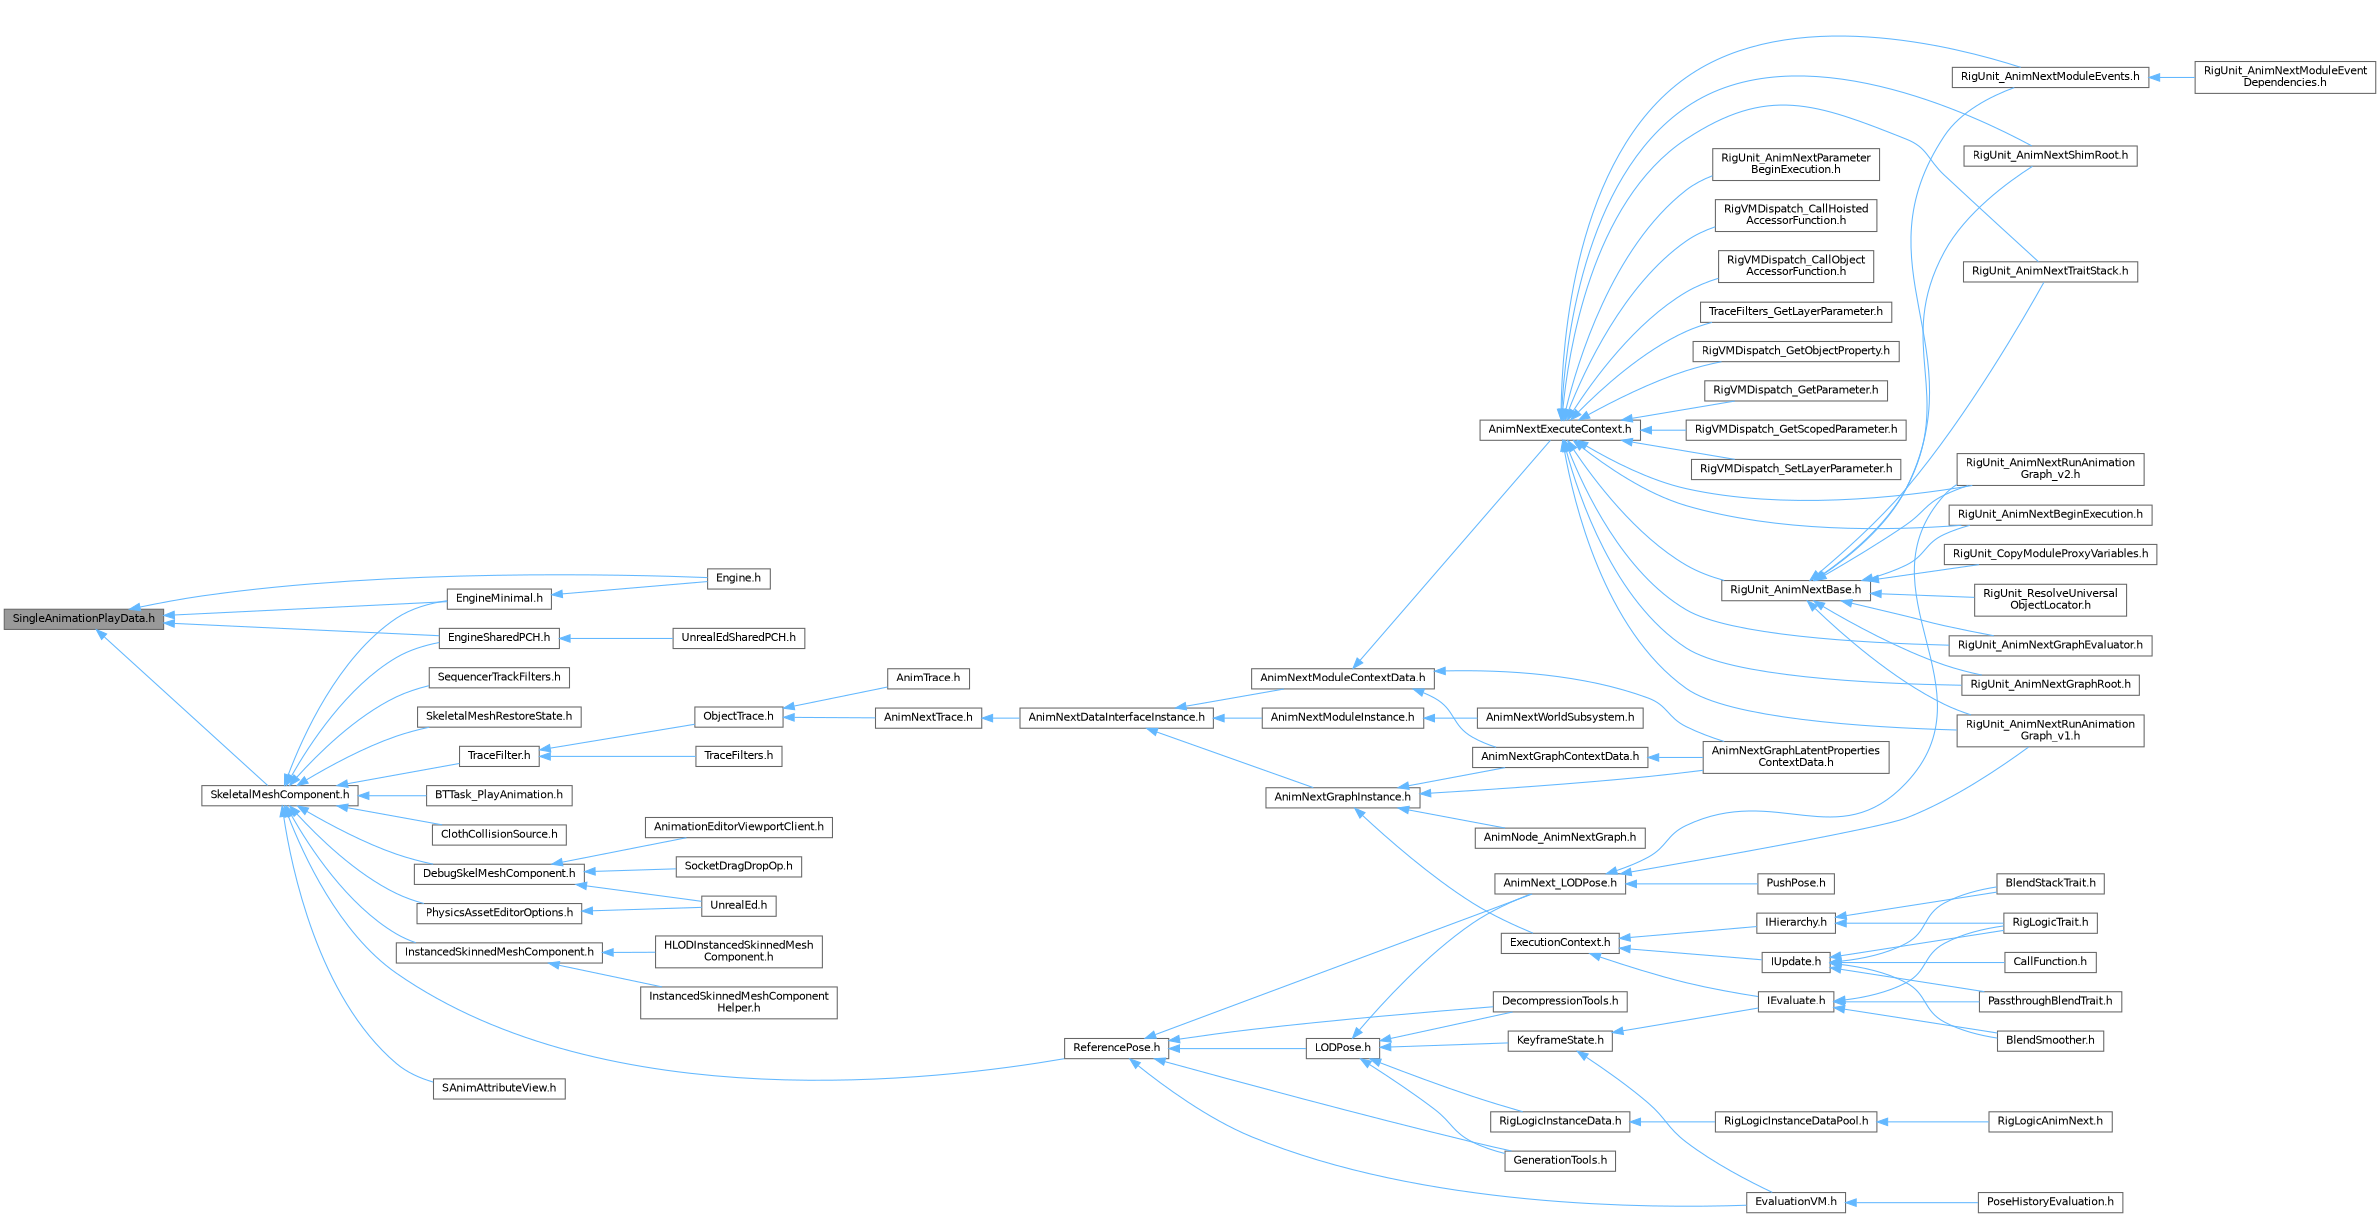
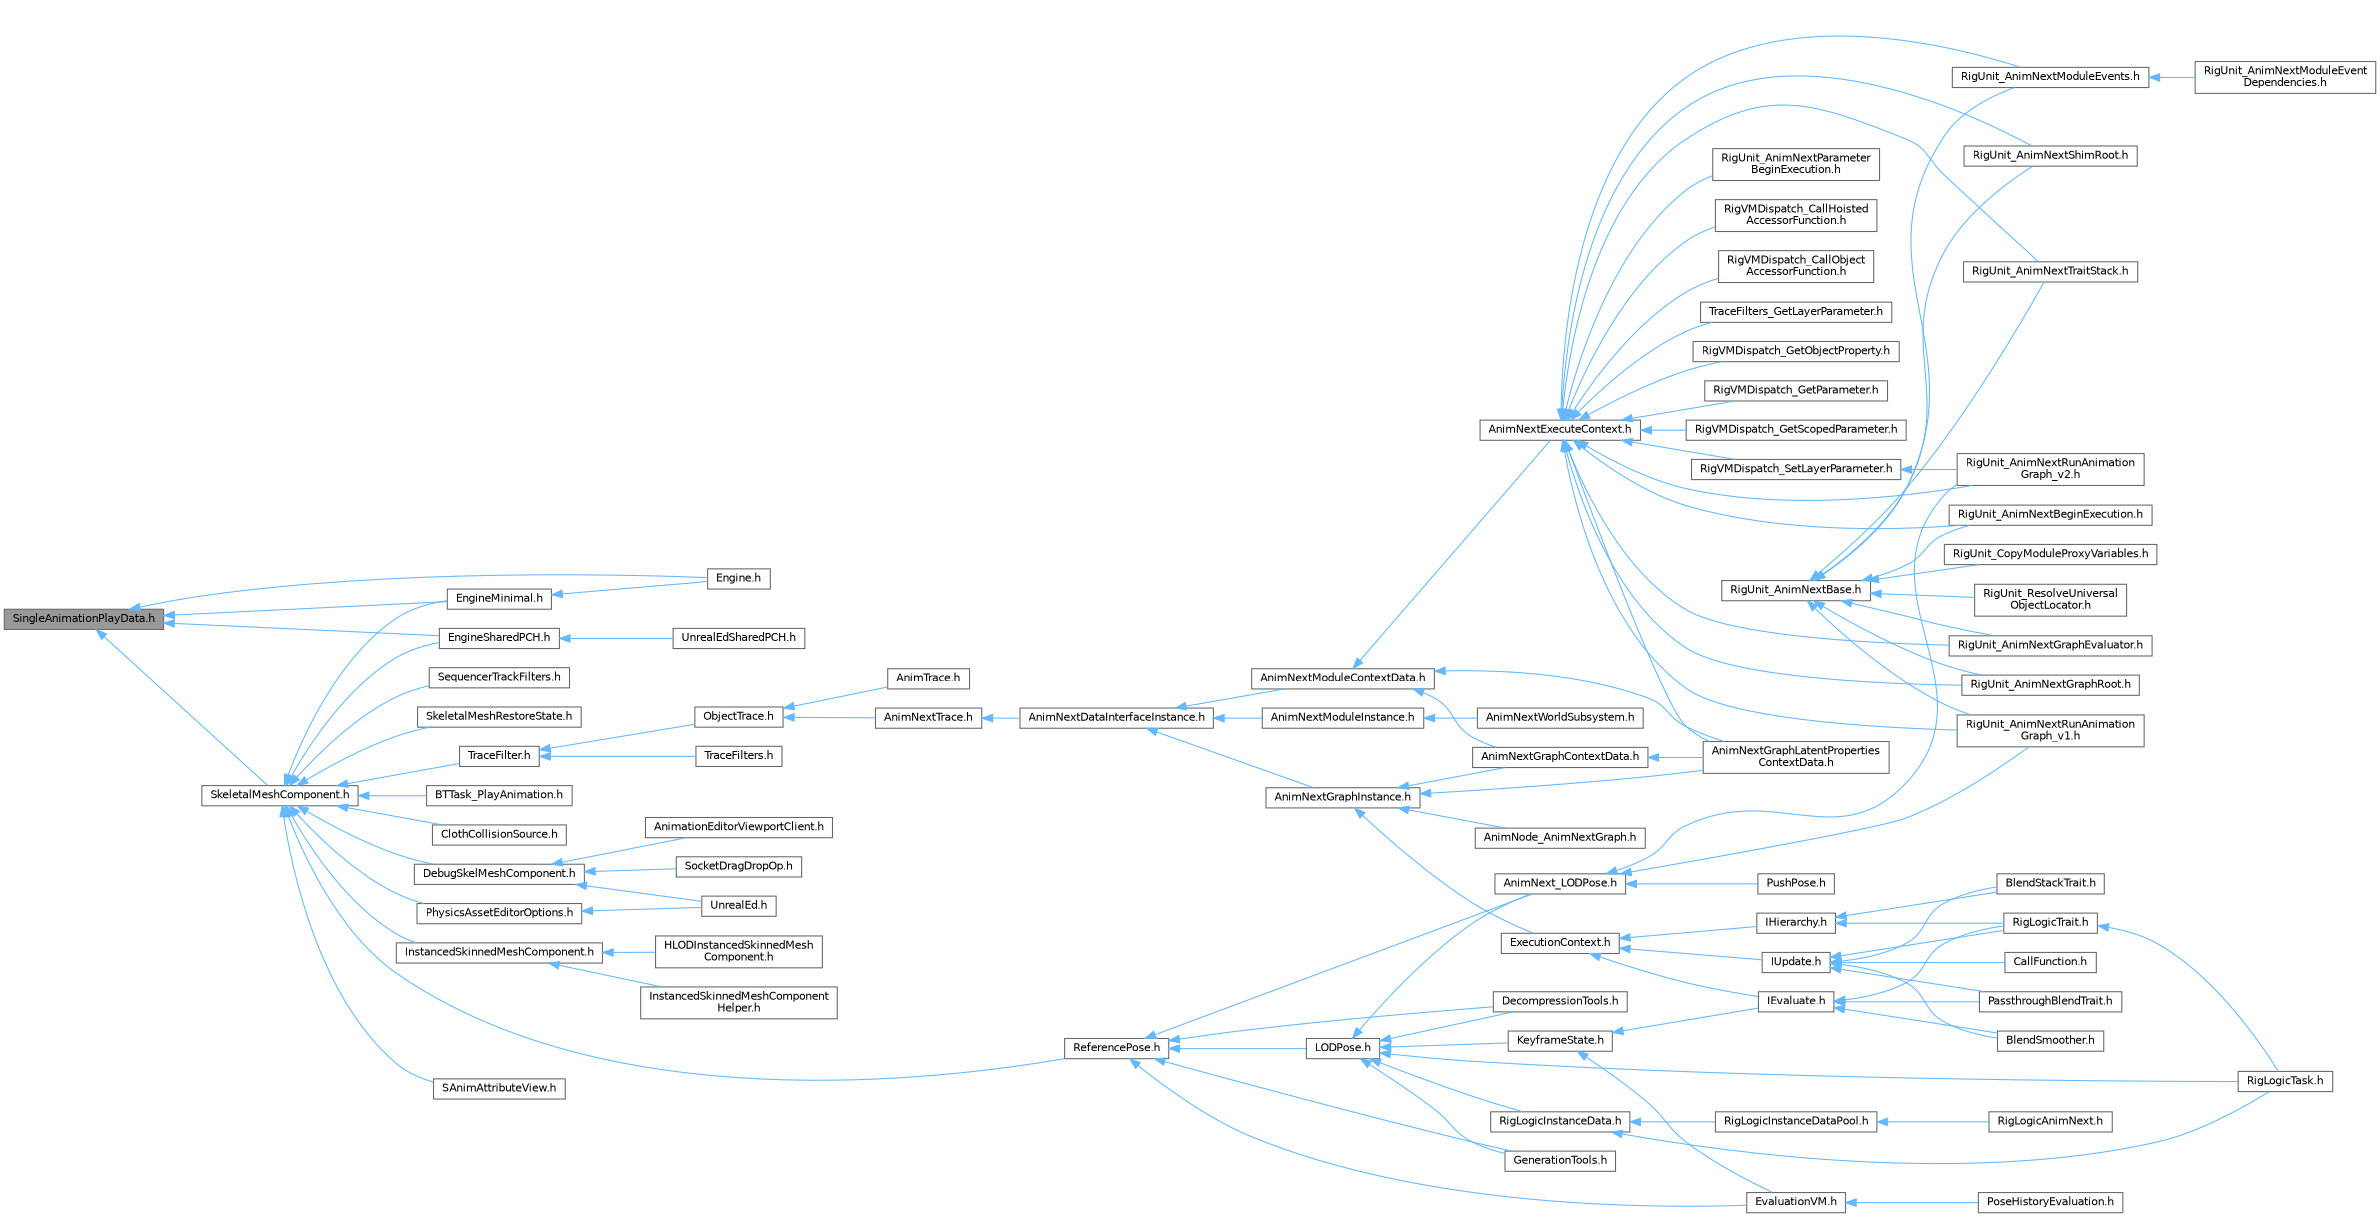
(1638, 528) -> (1627, 604)
(1890, 535) -> (1934, 470)
none -> (2285, 1082)
